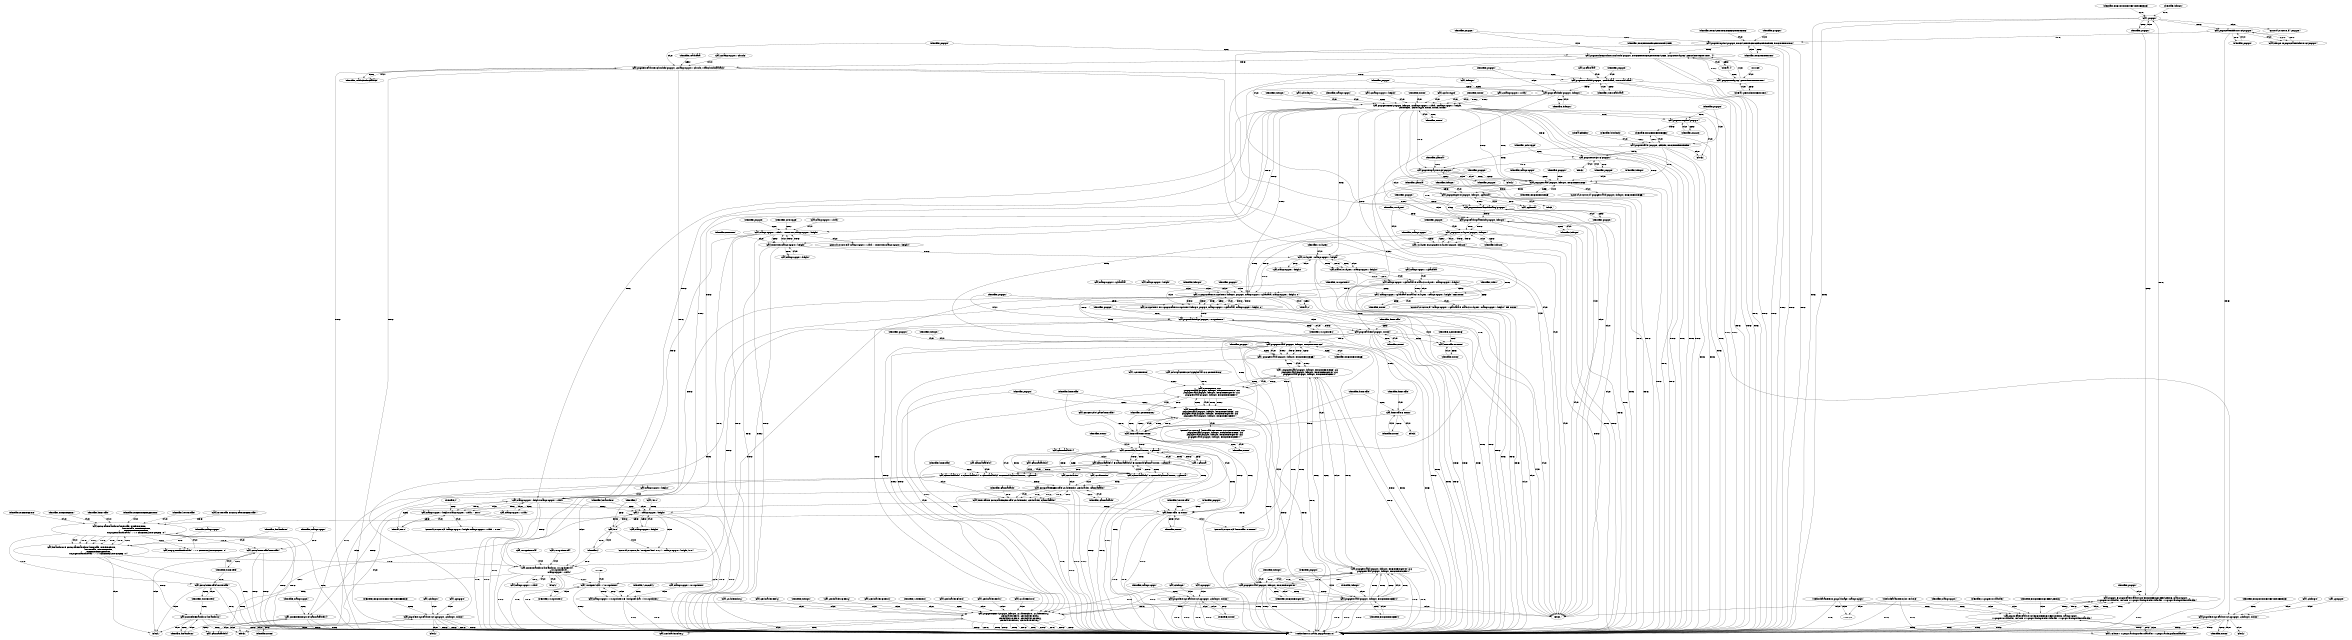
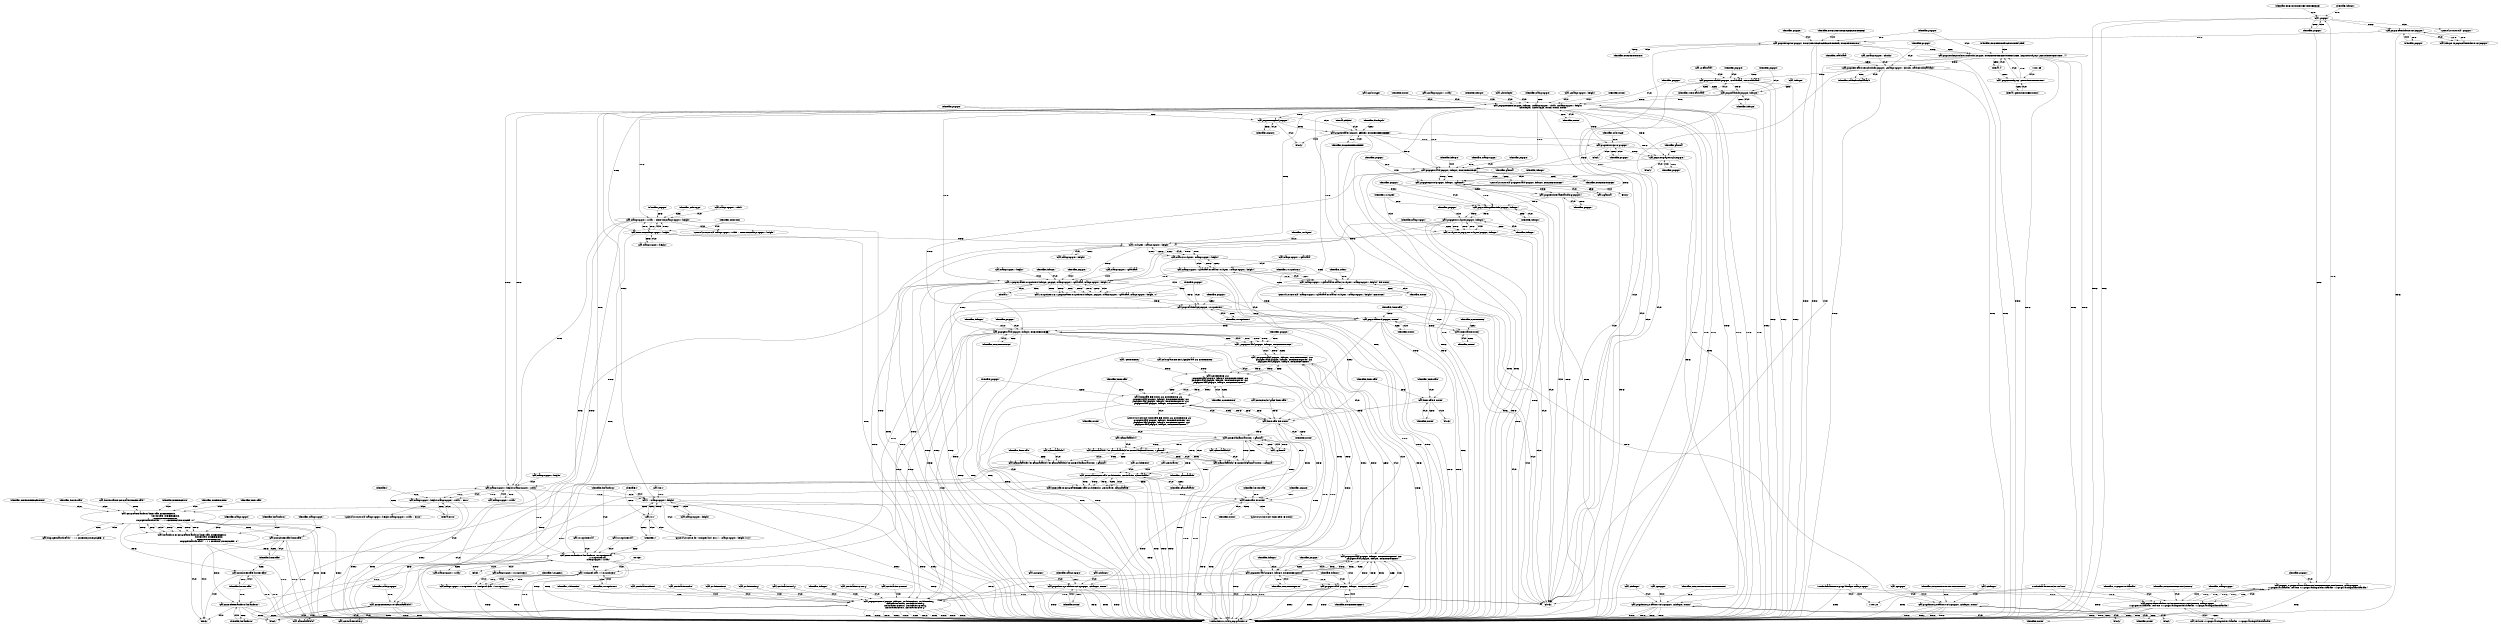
(1668, 126) -> (1303, 129)
(1476, 333) -> (1728, 609)
